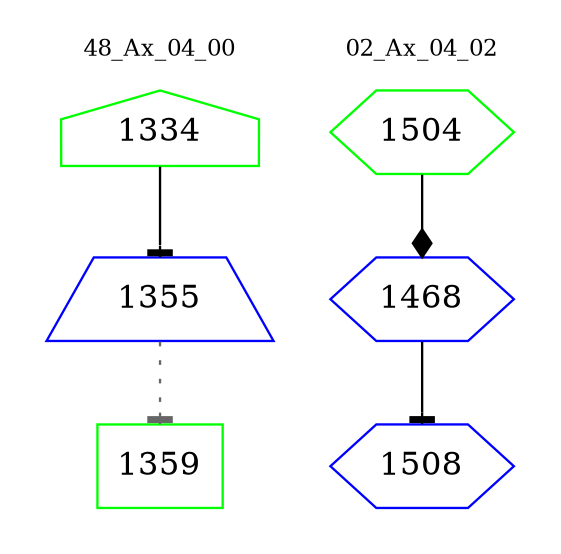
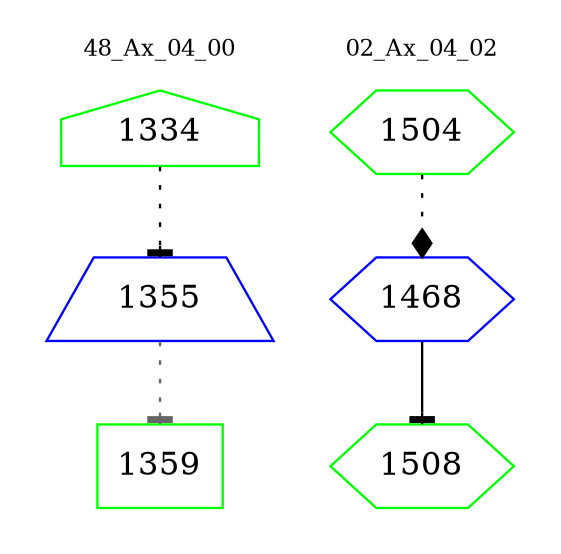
(422, 202) -> (422, 202)
(160, 206) -> (160, 206)
(422, 466) -> (422, 466)
